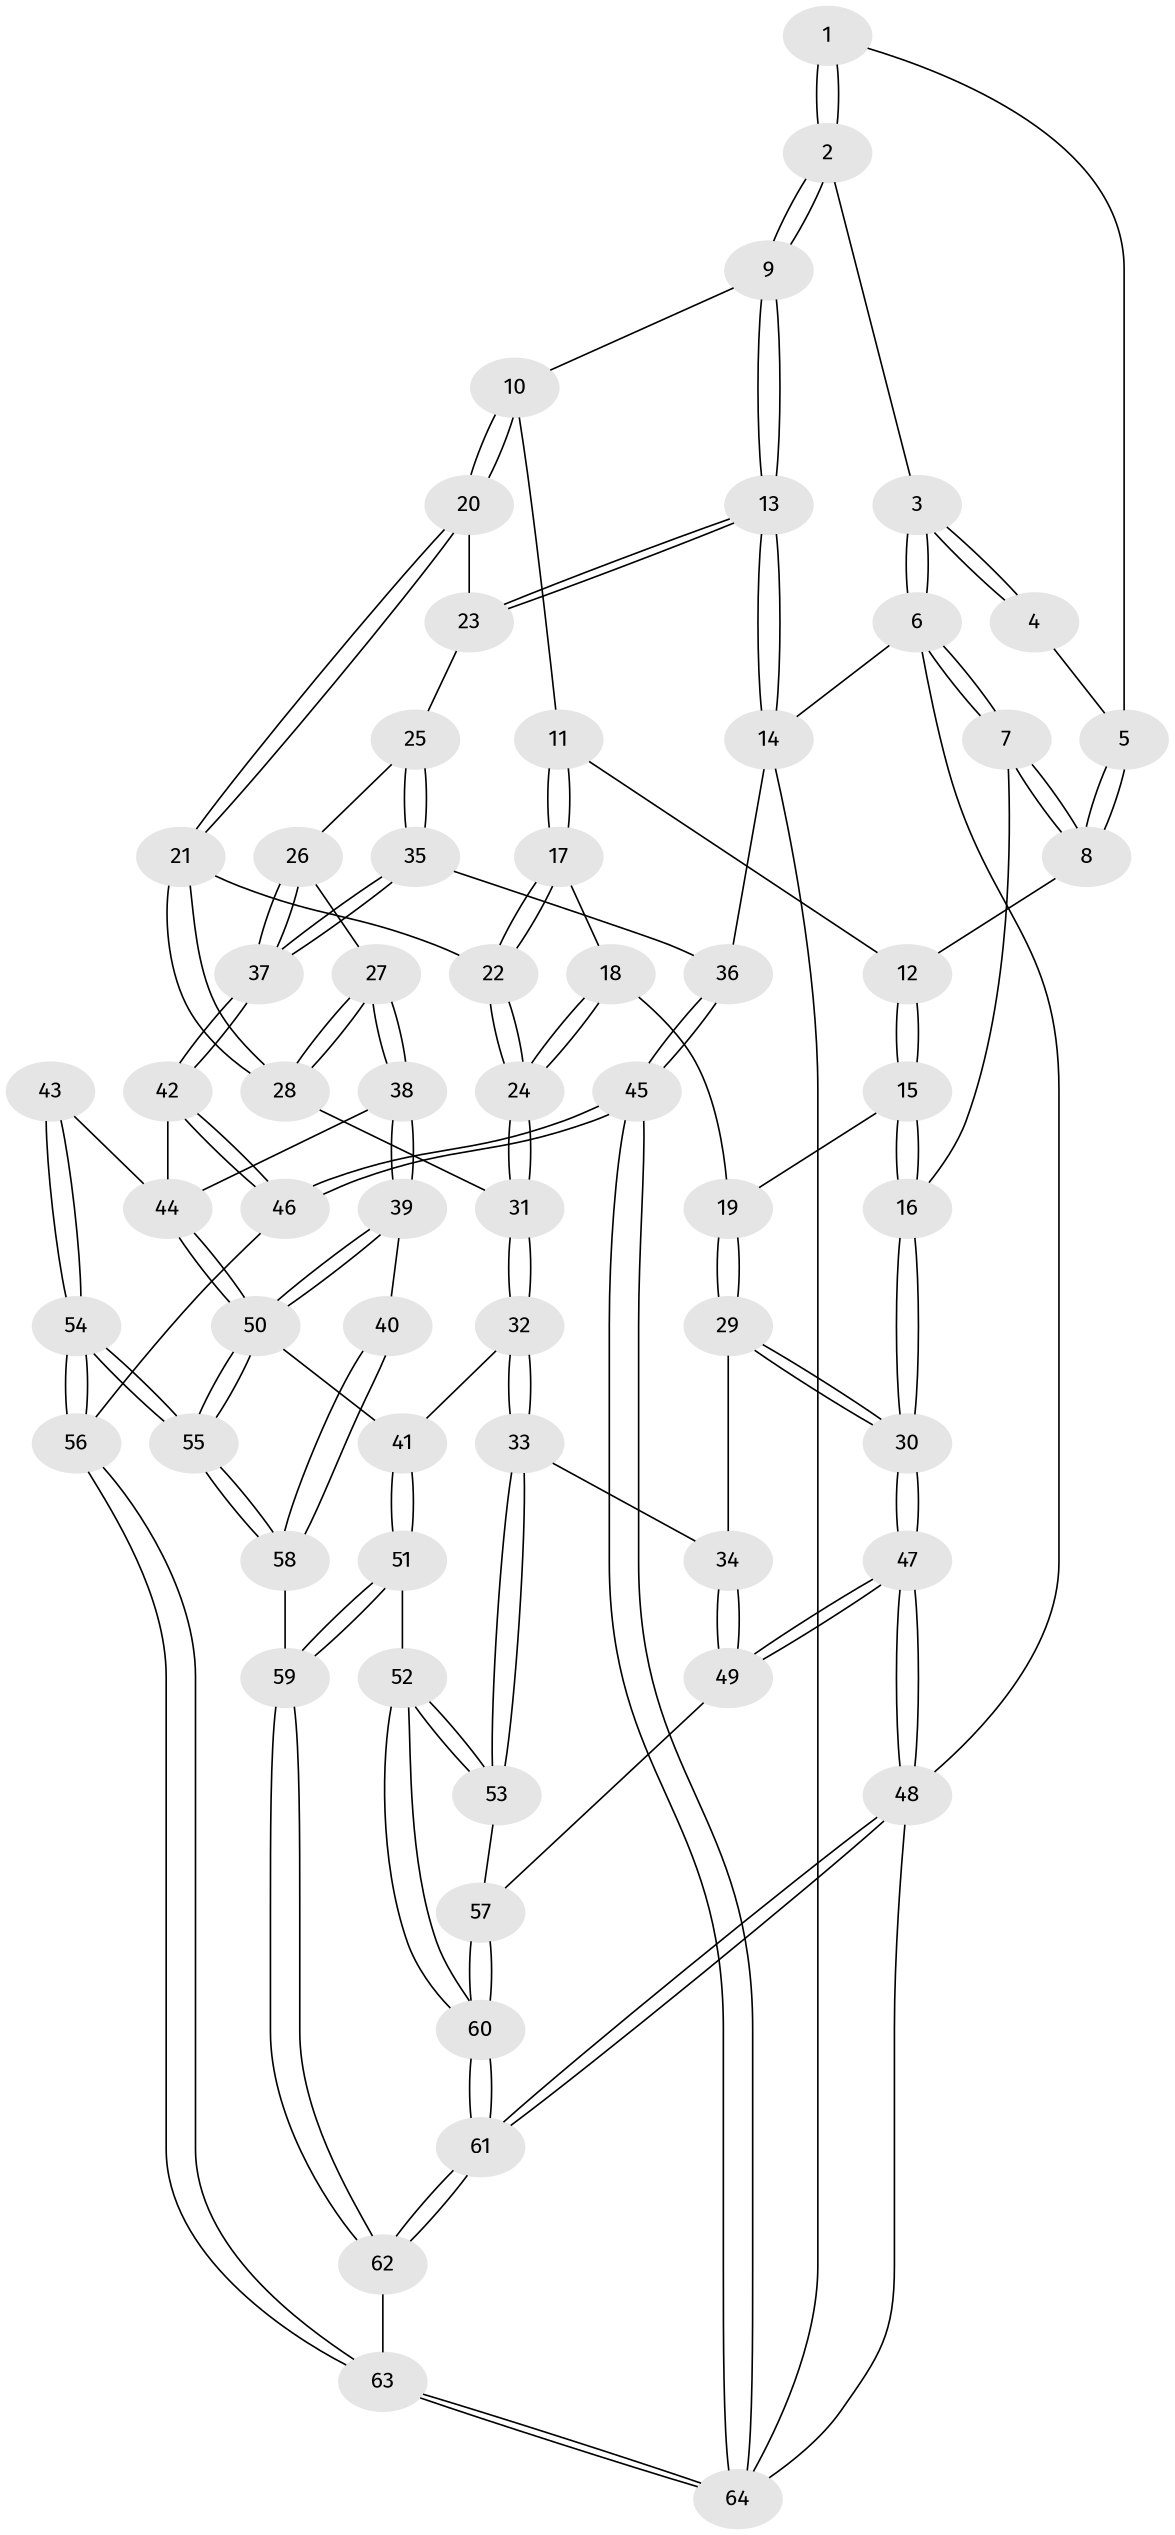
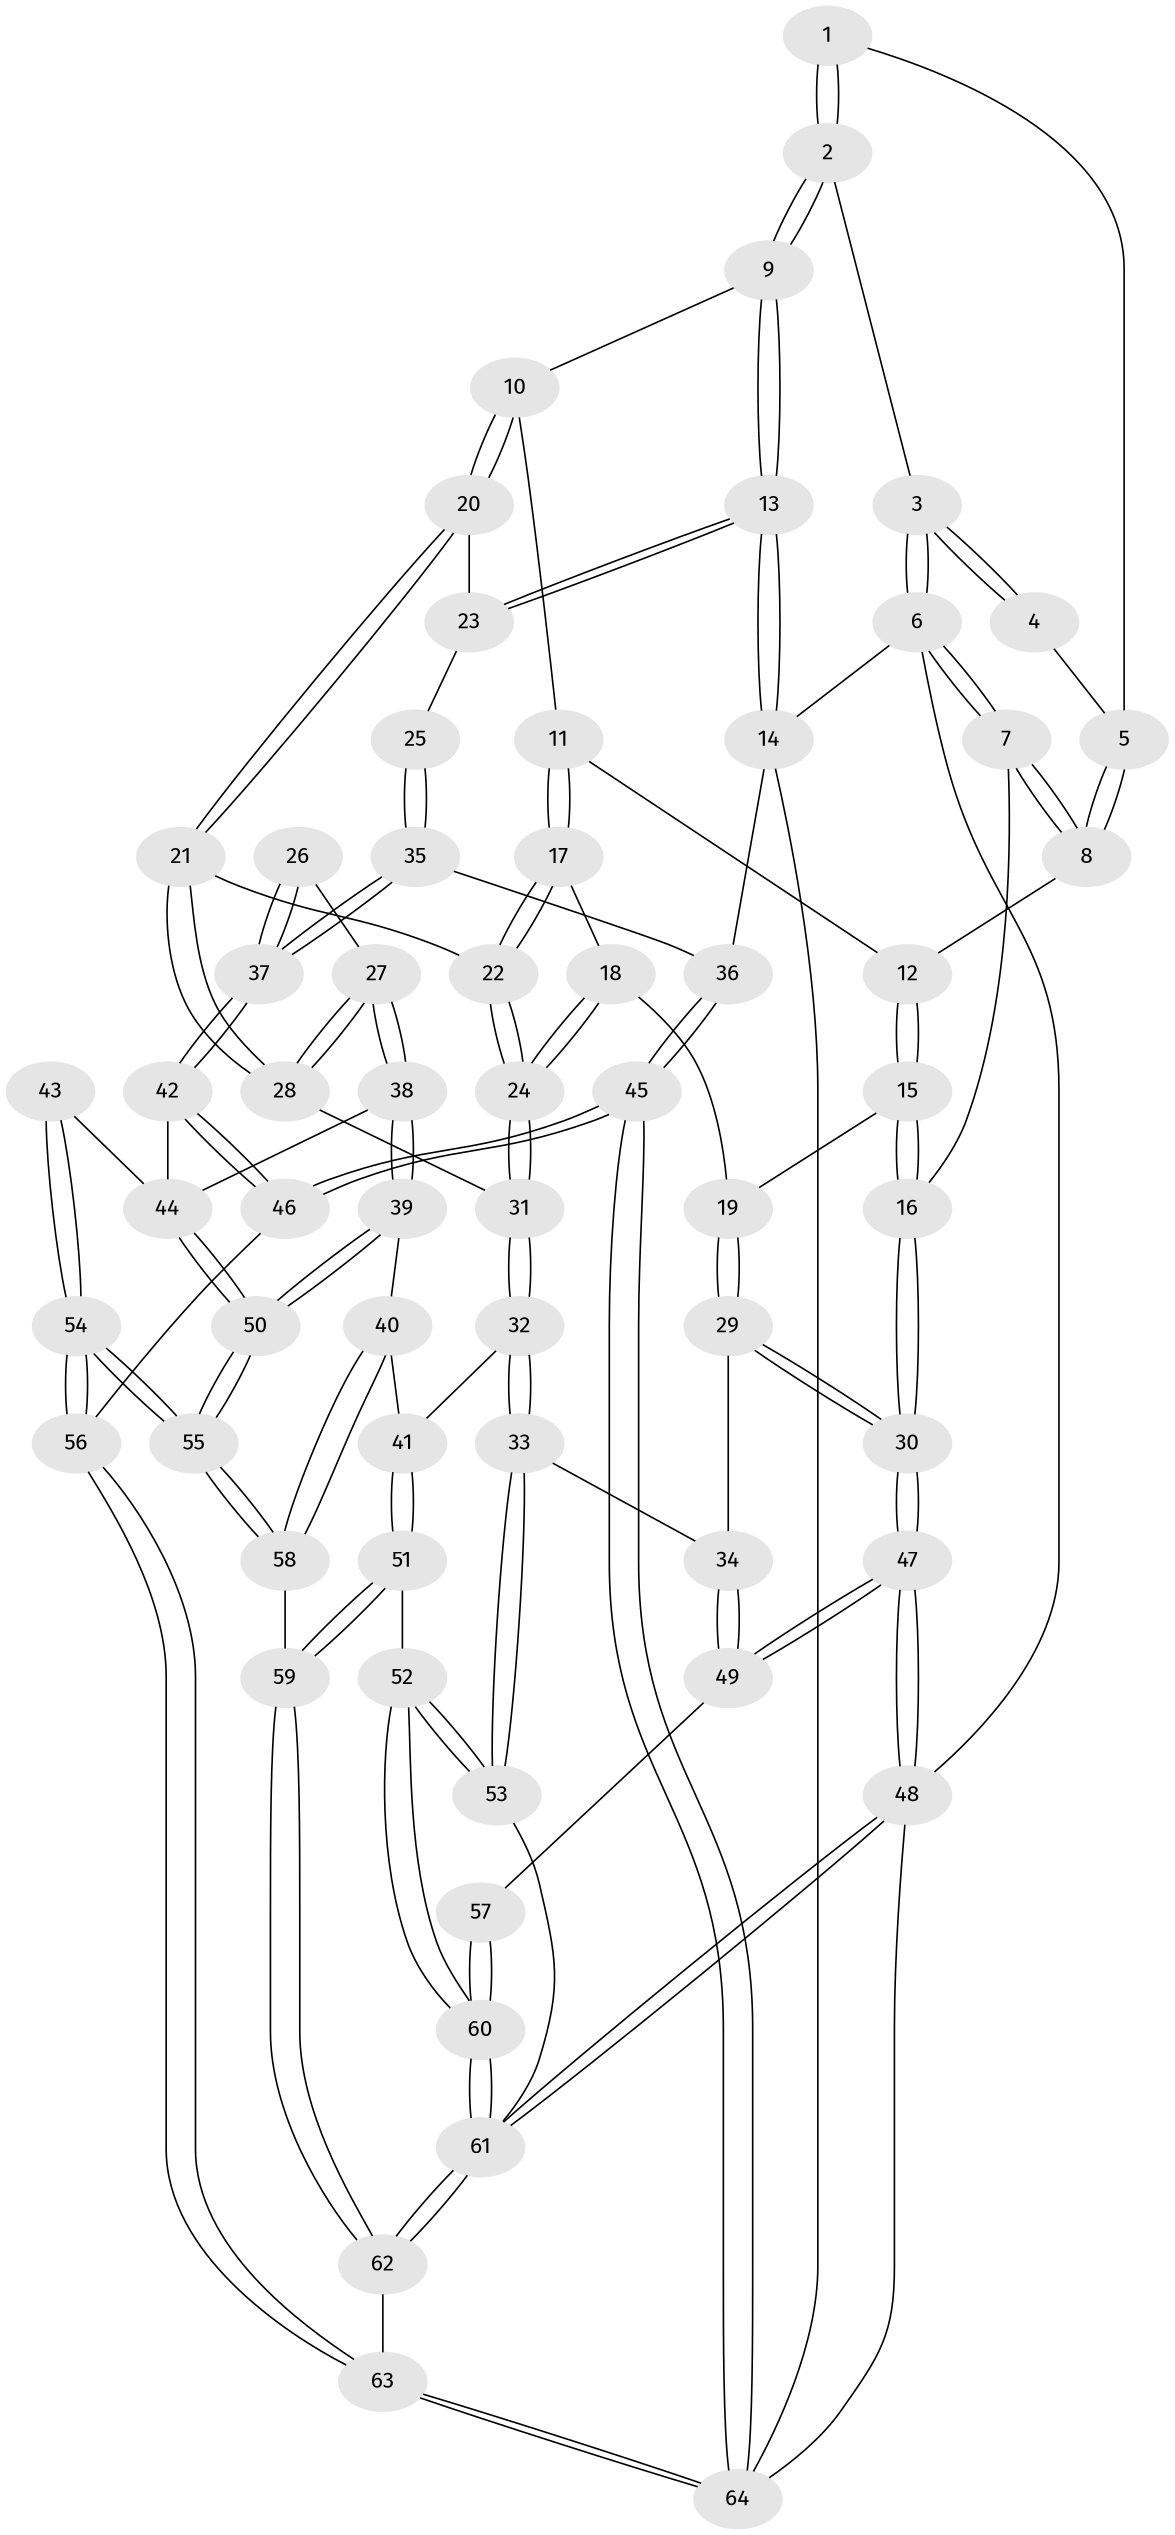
(357, 798) -> none
(329, 1385) -> (395, 1385)
(489, 1854) -> (554, 1975)
